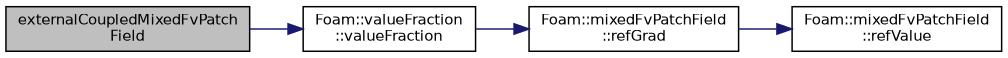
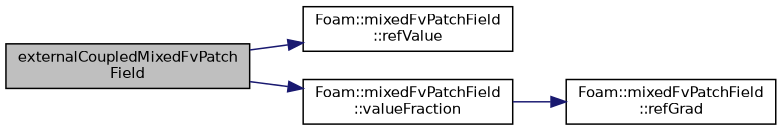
(389, 29) -> (408, 102)
(758, 29) -> (269, 47)
